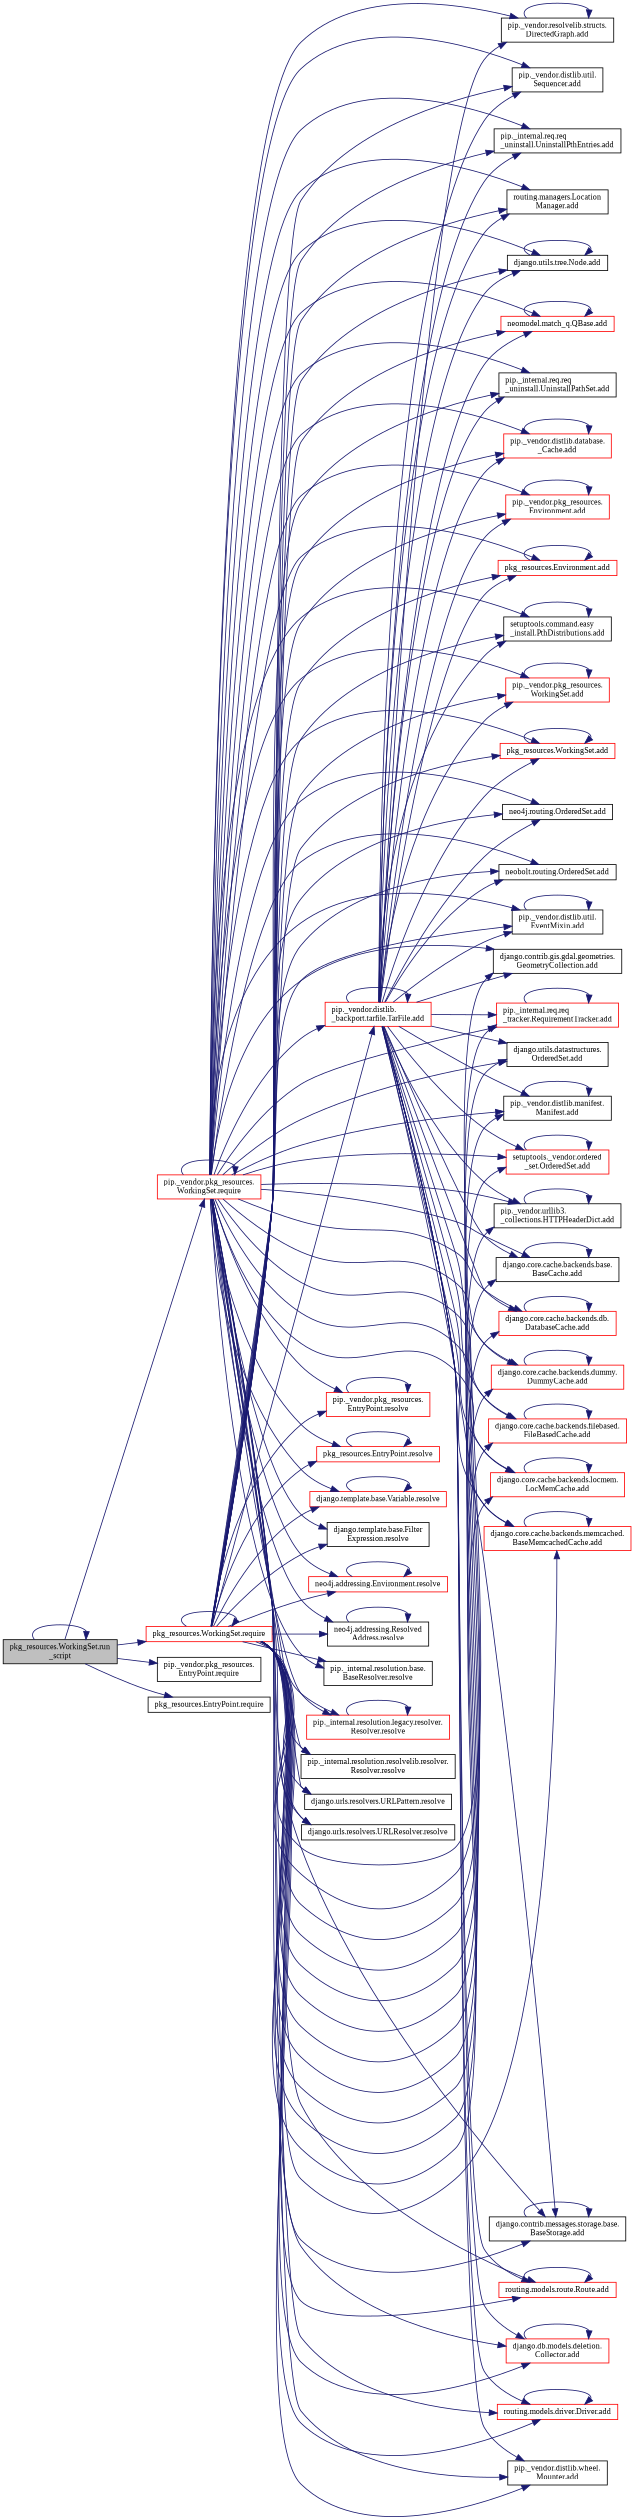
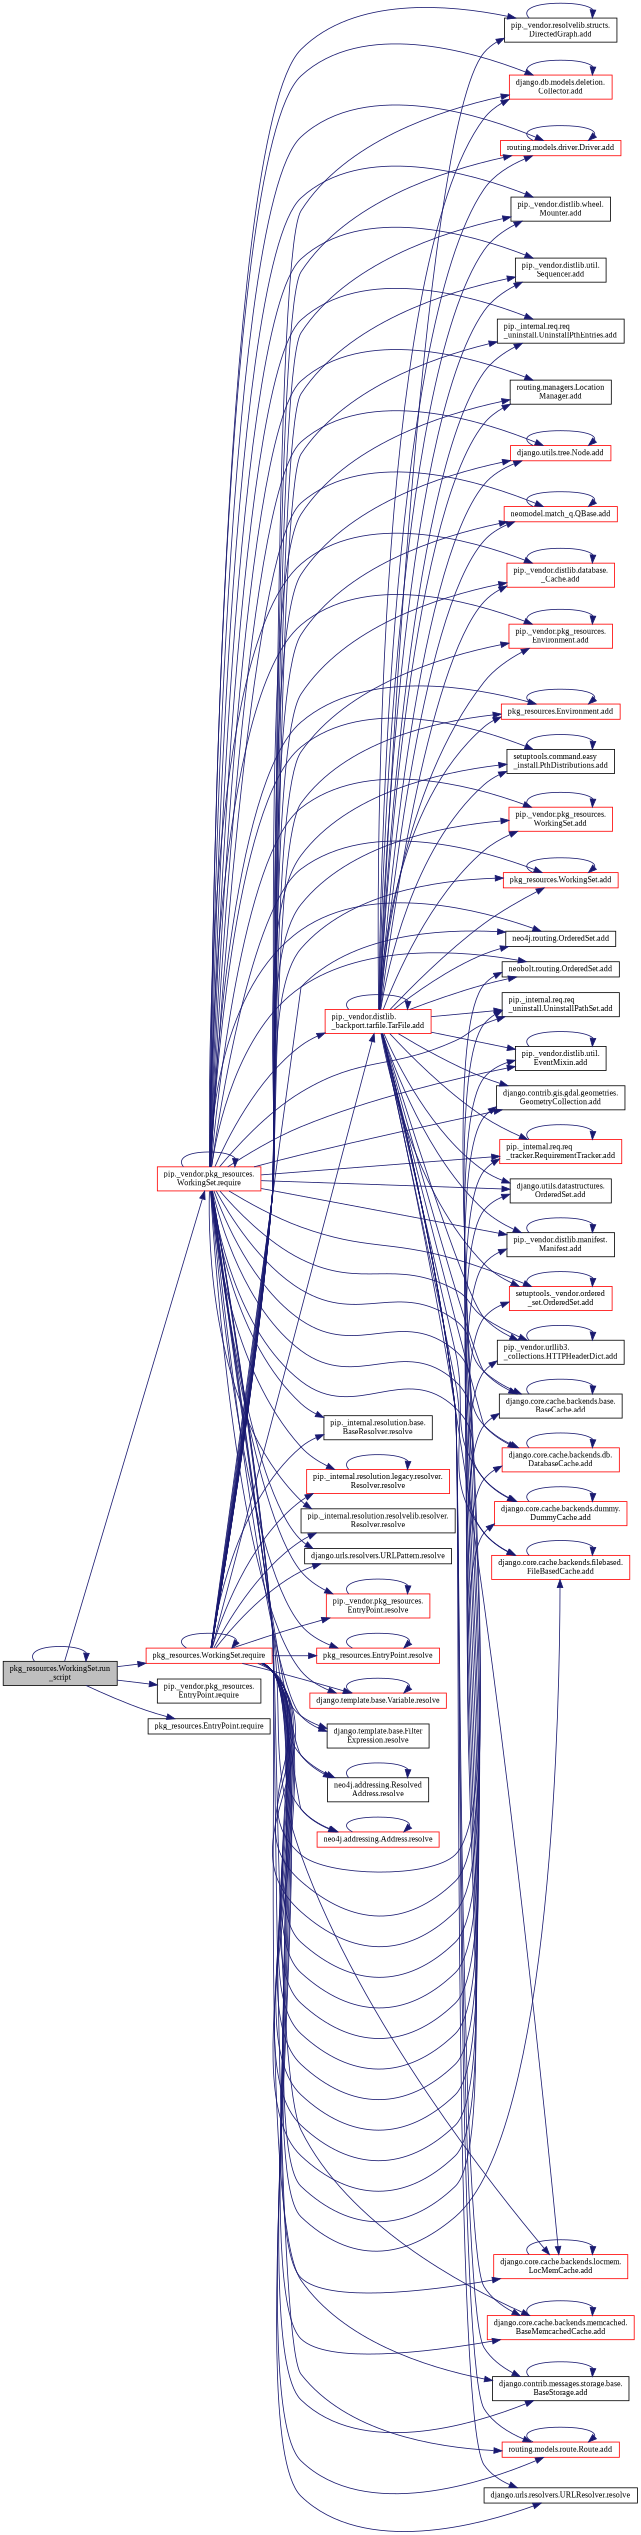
(558, 263) -> (561, 453)
(259, 1511) -> (458, 1763)
(378, 1584) -> (378, 1840)
